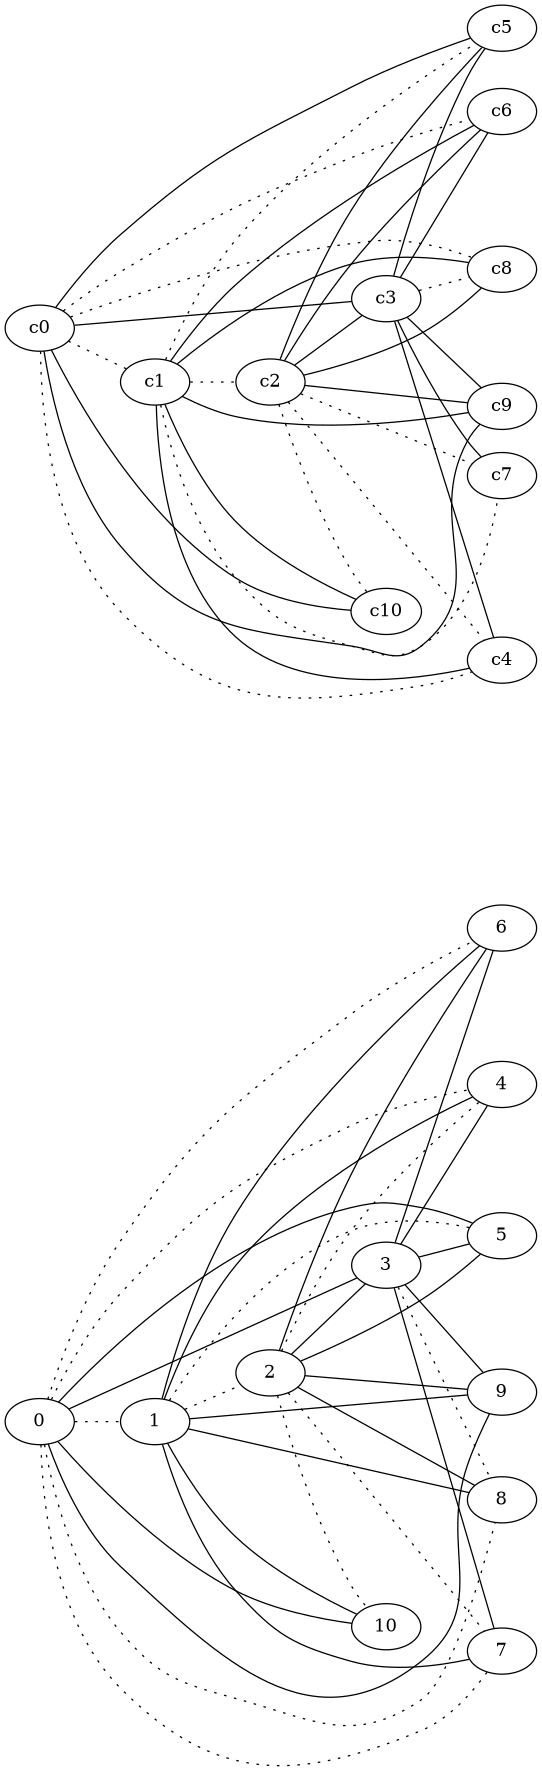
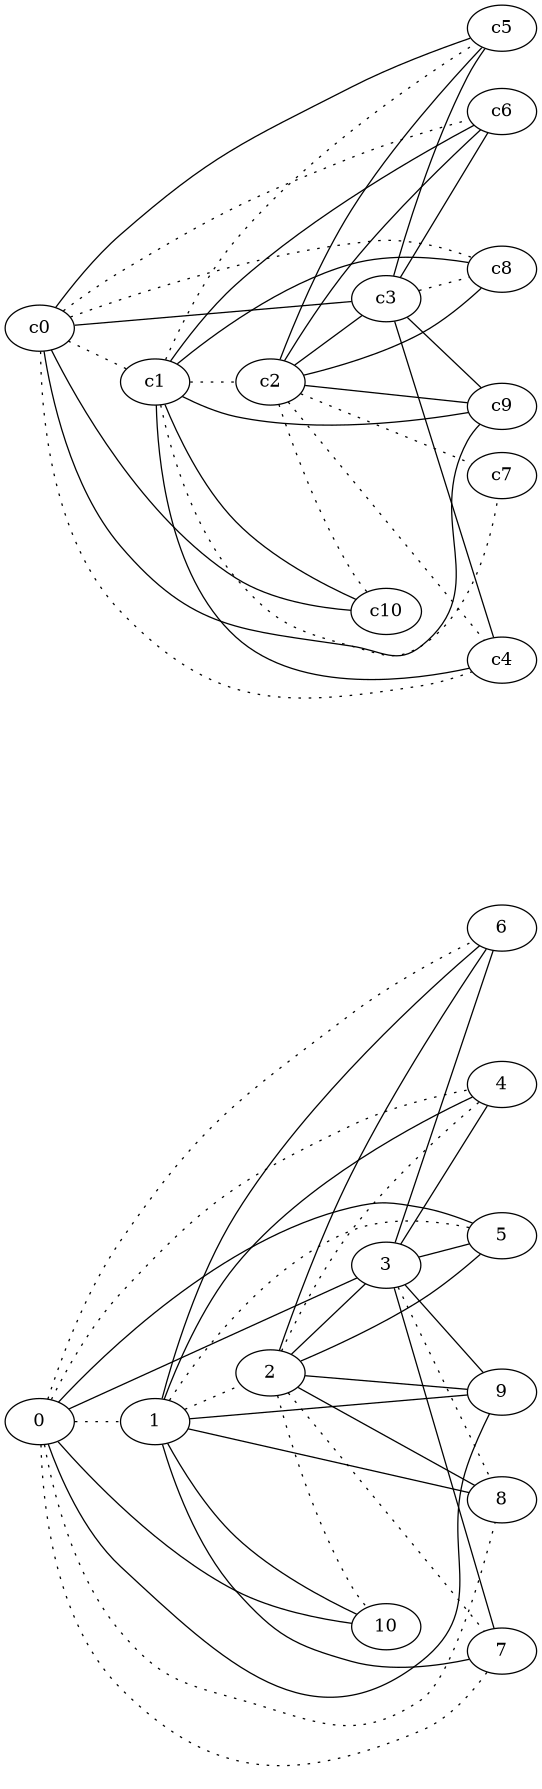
(433, 388) -> none
